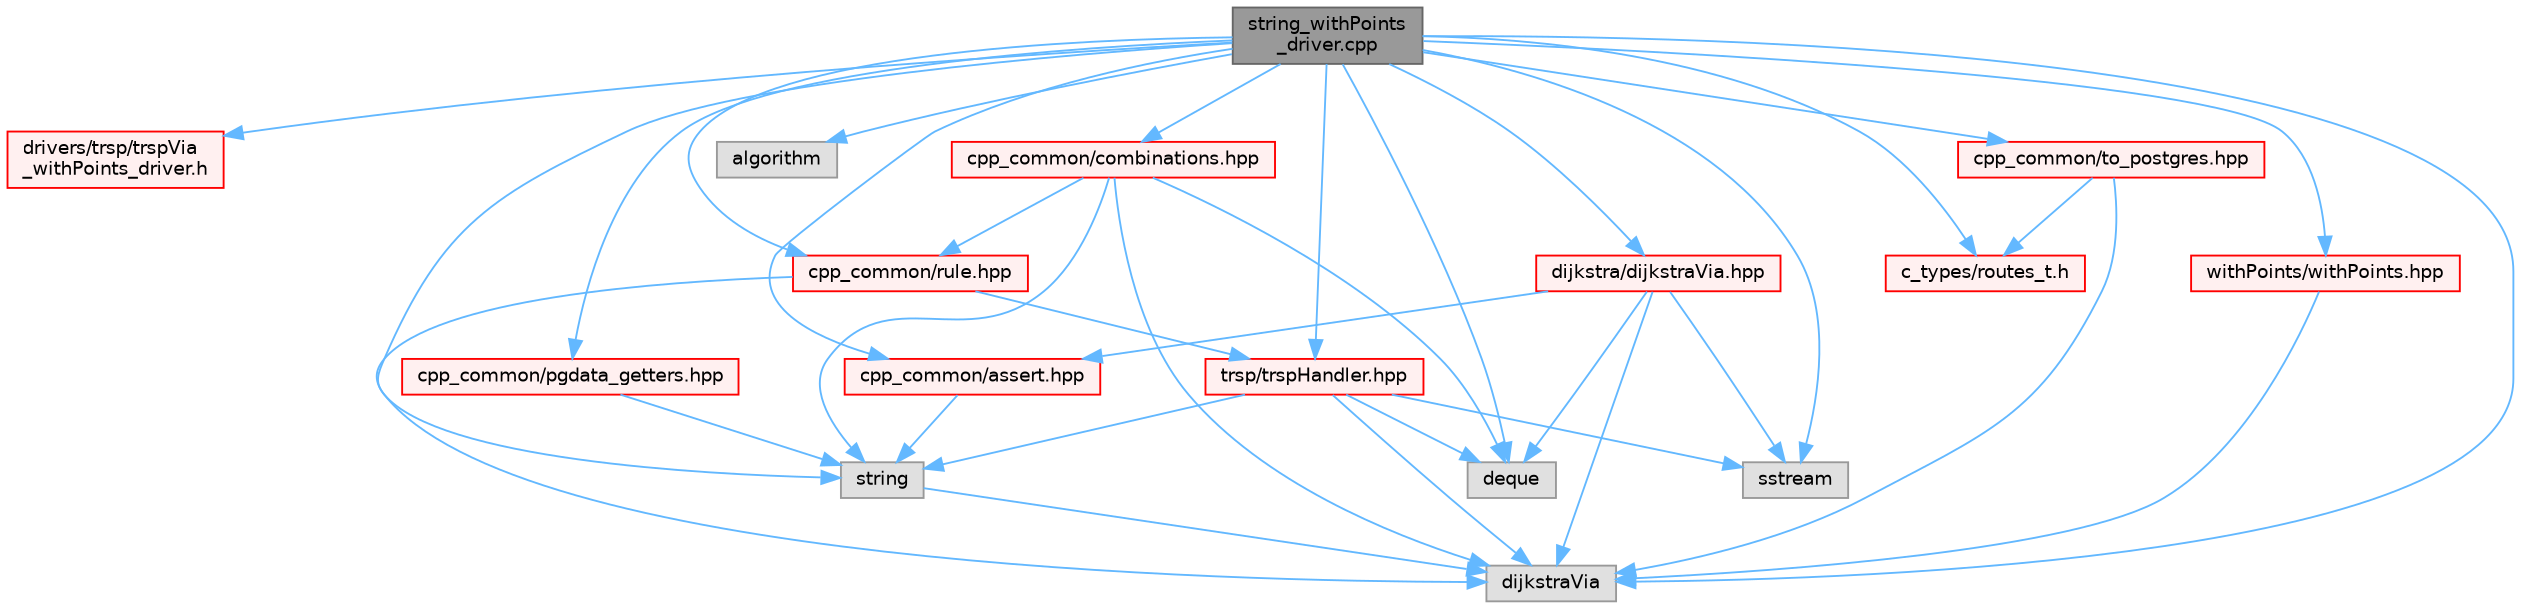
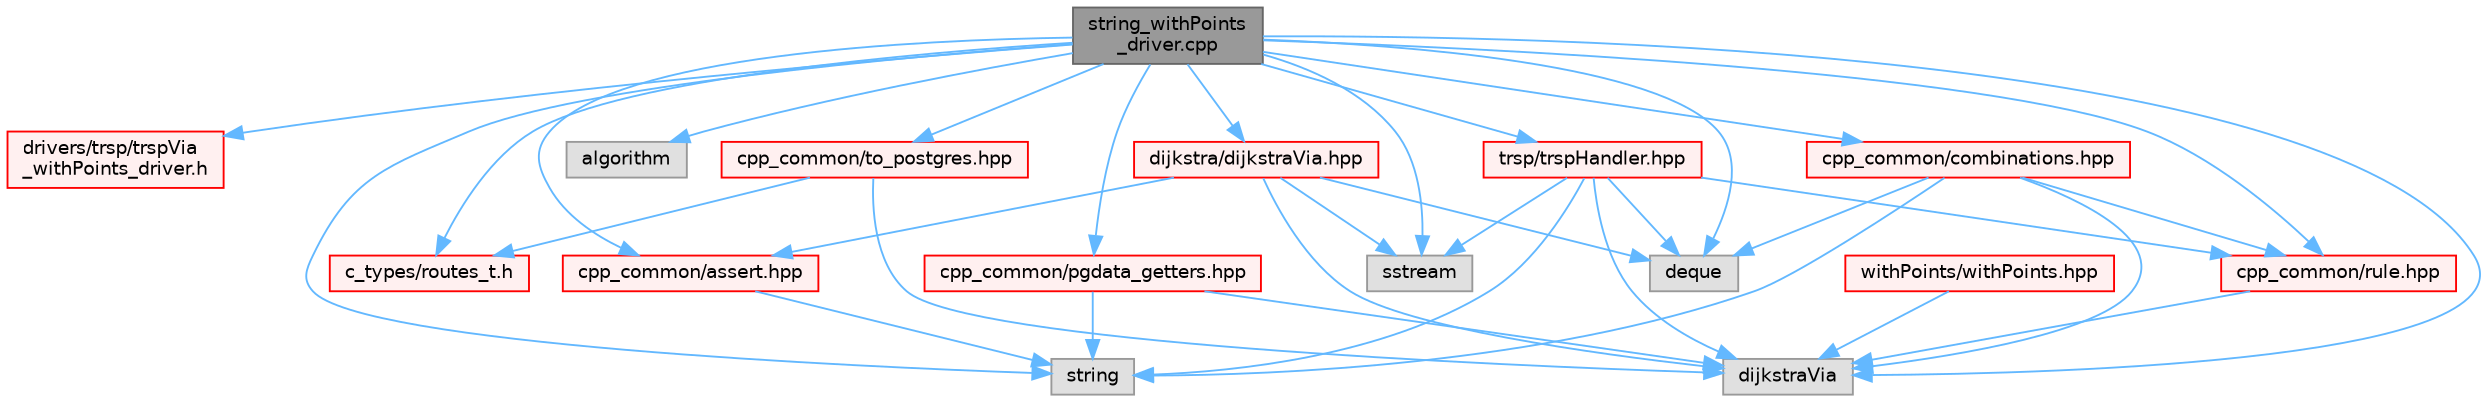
(1914, 70) -> none
(1103, 323) -> (1956, 215)
(1195, 529) -> (1367, 315)
